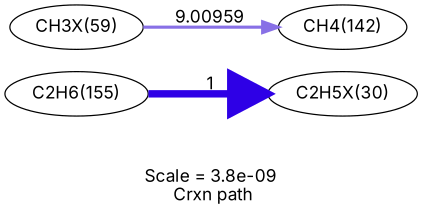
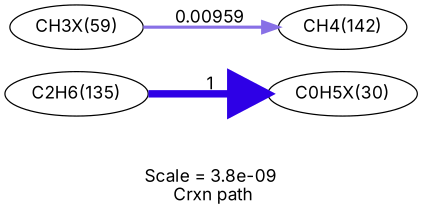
(208, 18) -> (208, 18)
(77, 94) -> (77, 94)
(343, 94) -> (343, 94)
